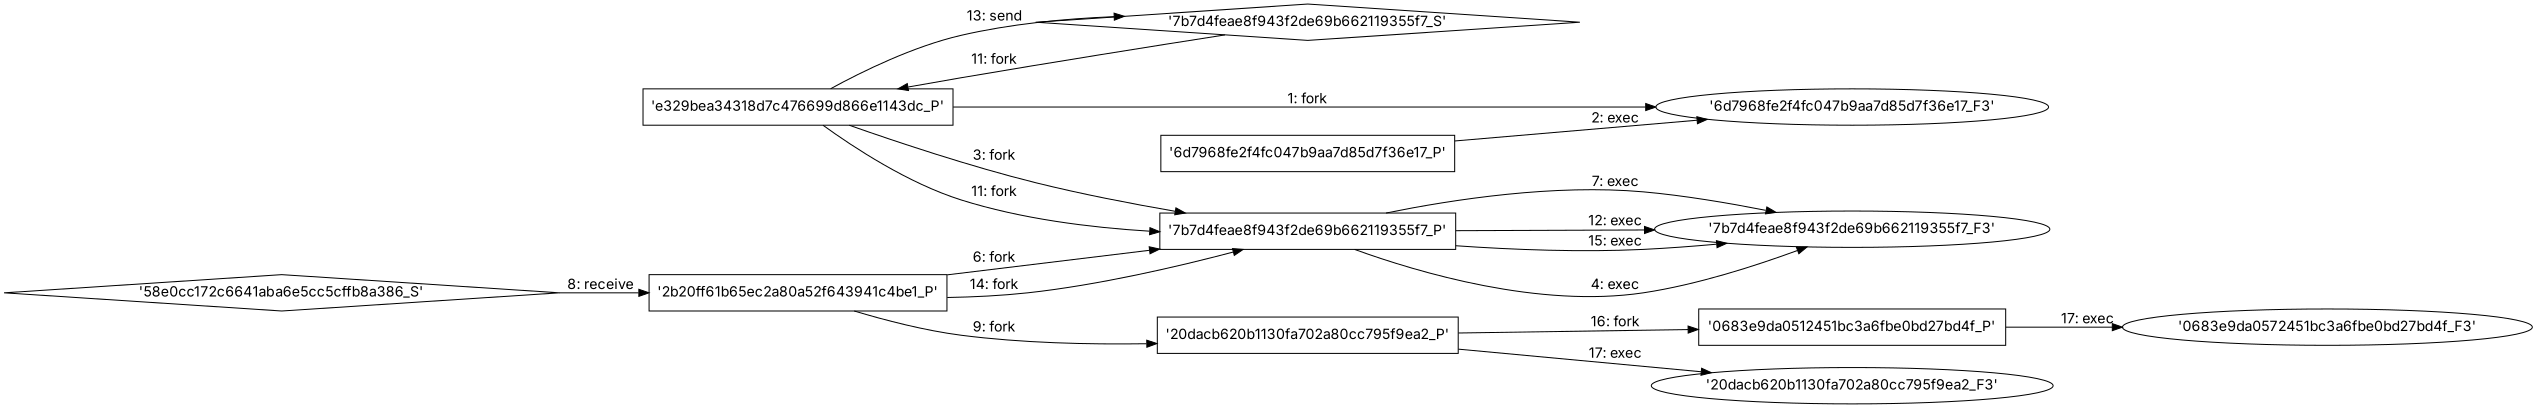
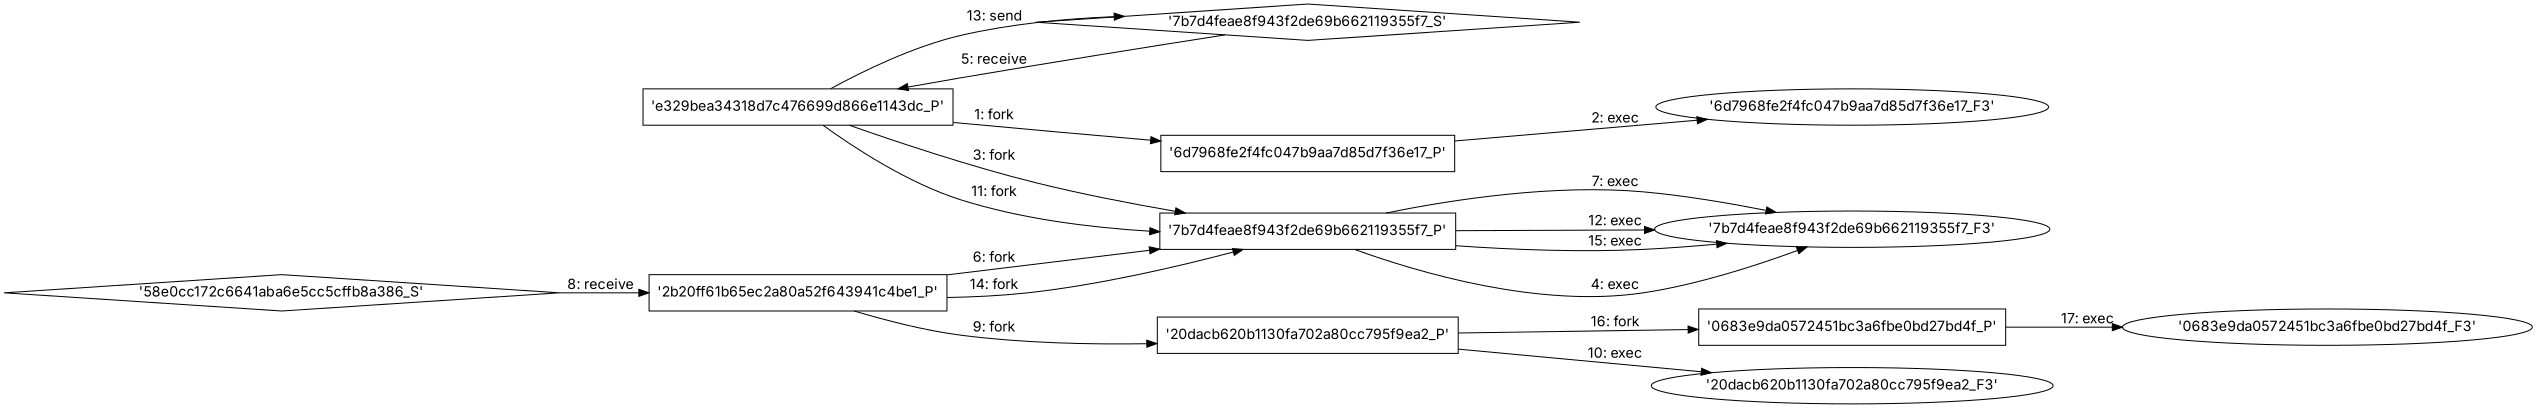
(994, 60) -> (994, 60)
(1299, 107) -> (1052, 131)
(1852, 327) -> (1852, 327)
(1616, 354) -> (1616, 354)
